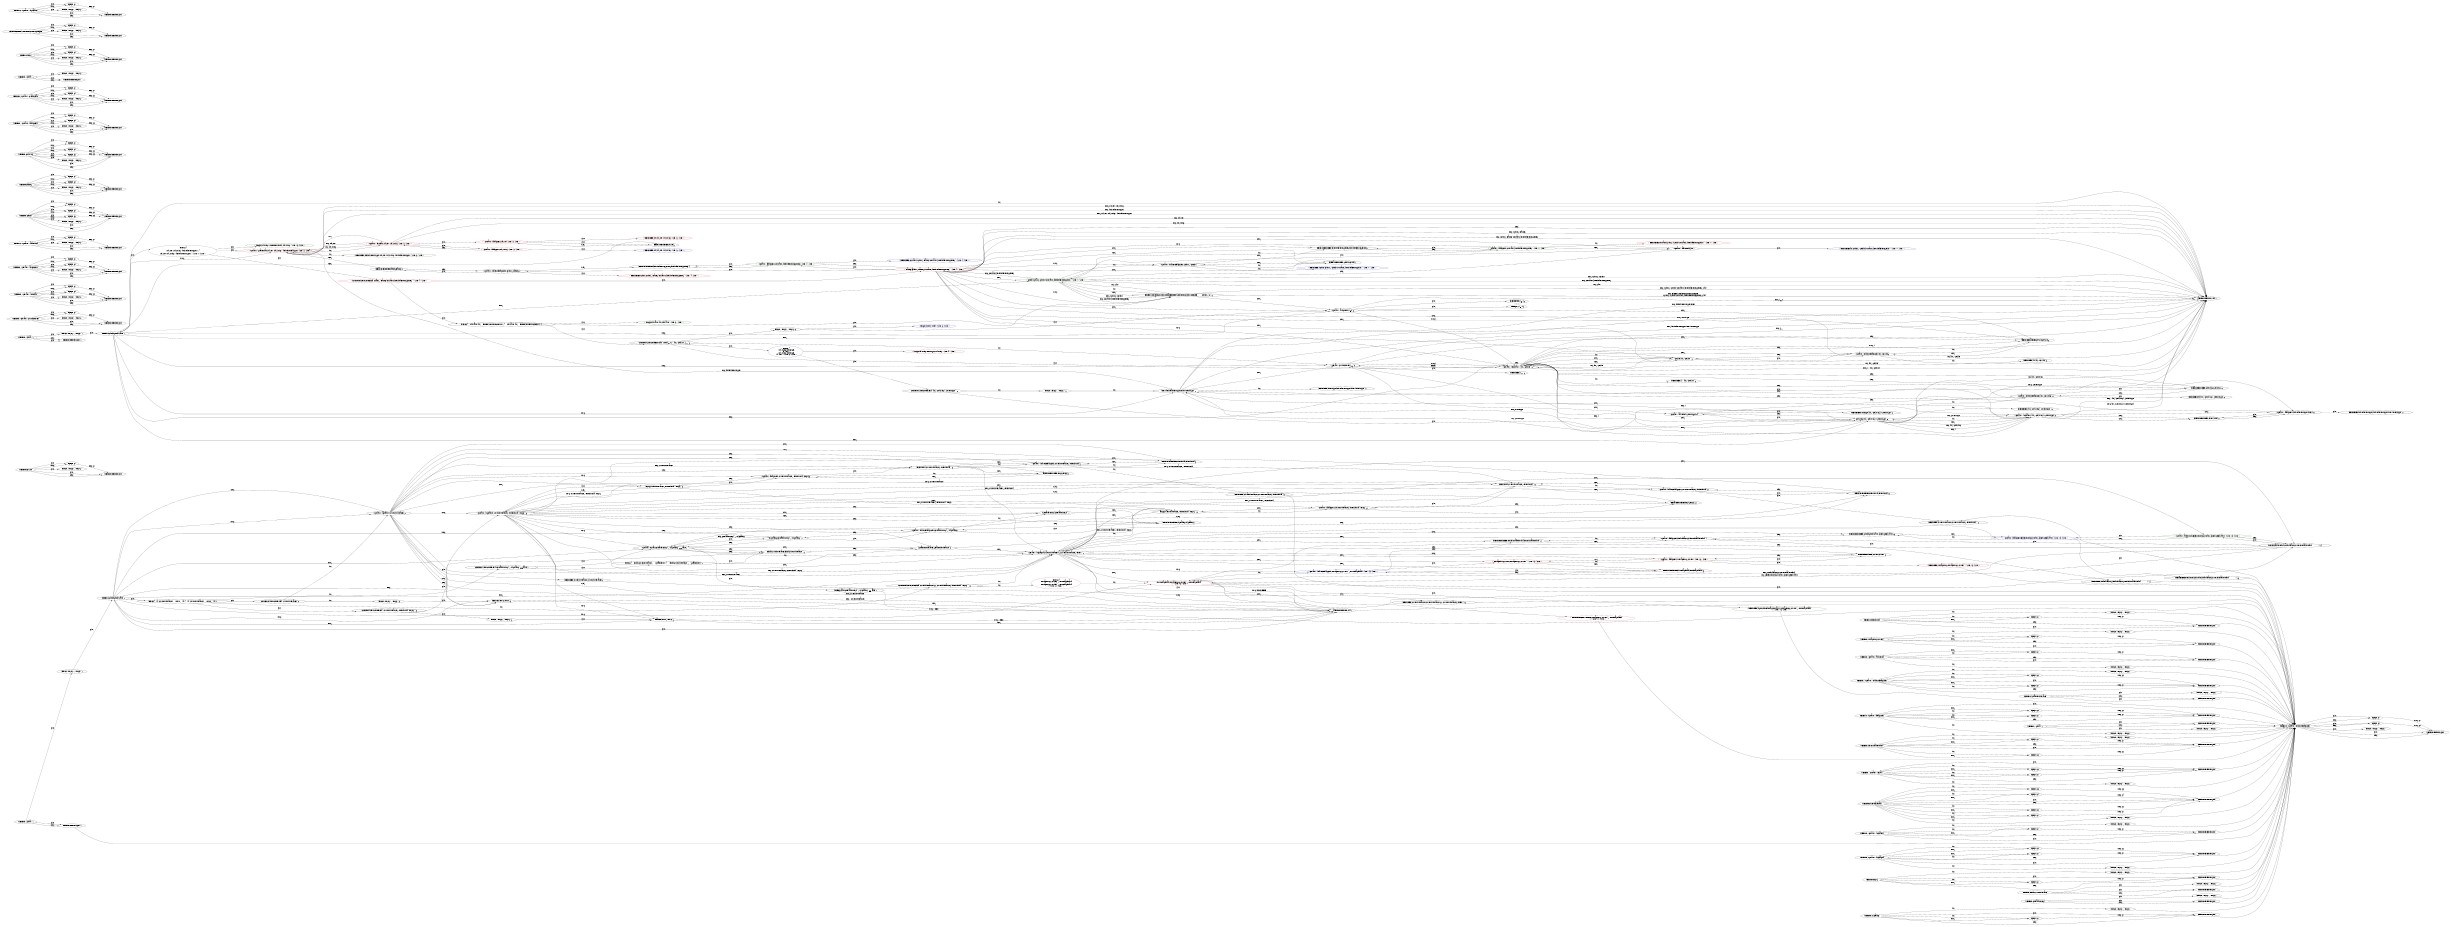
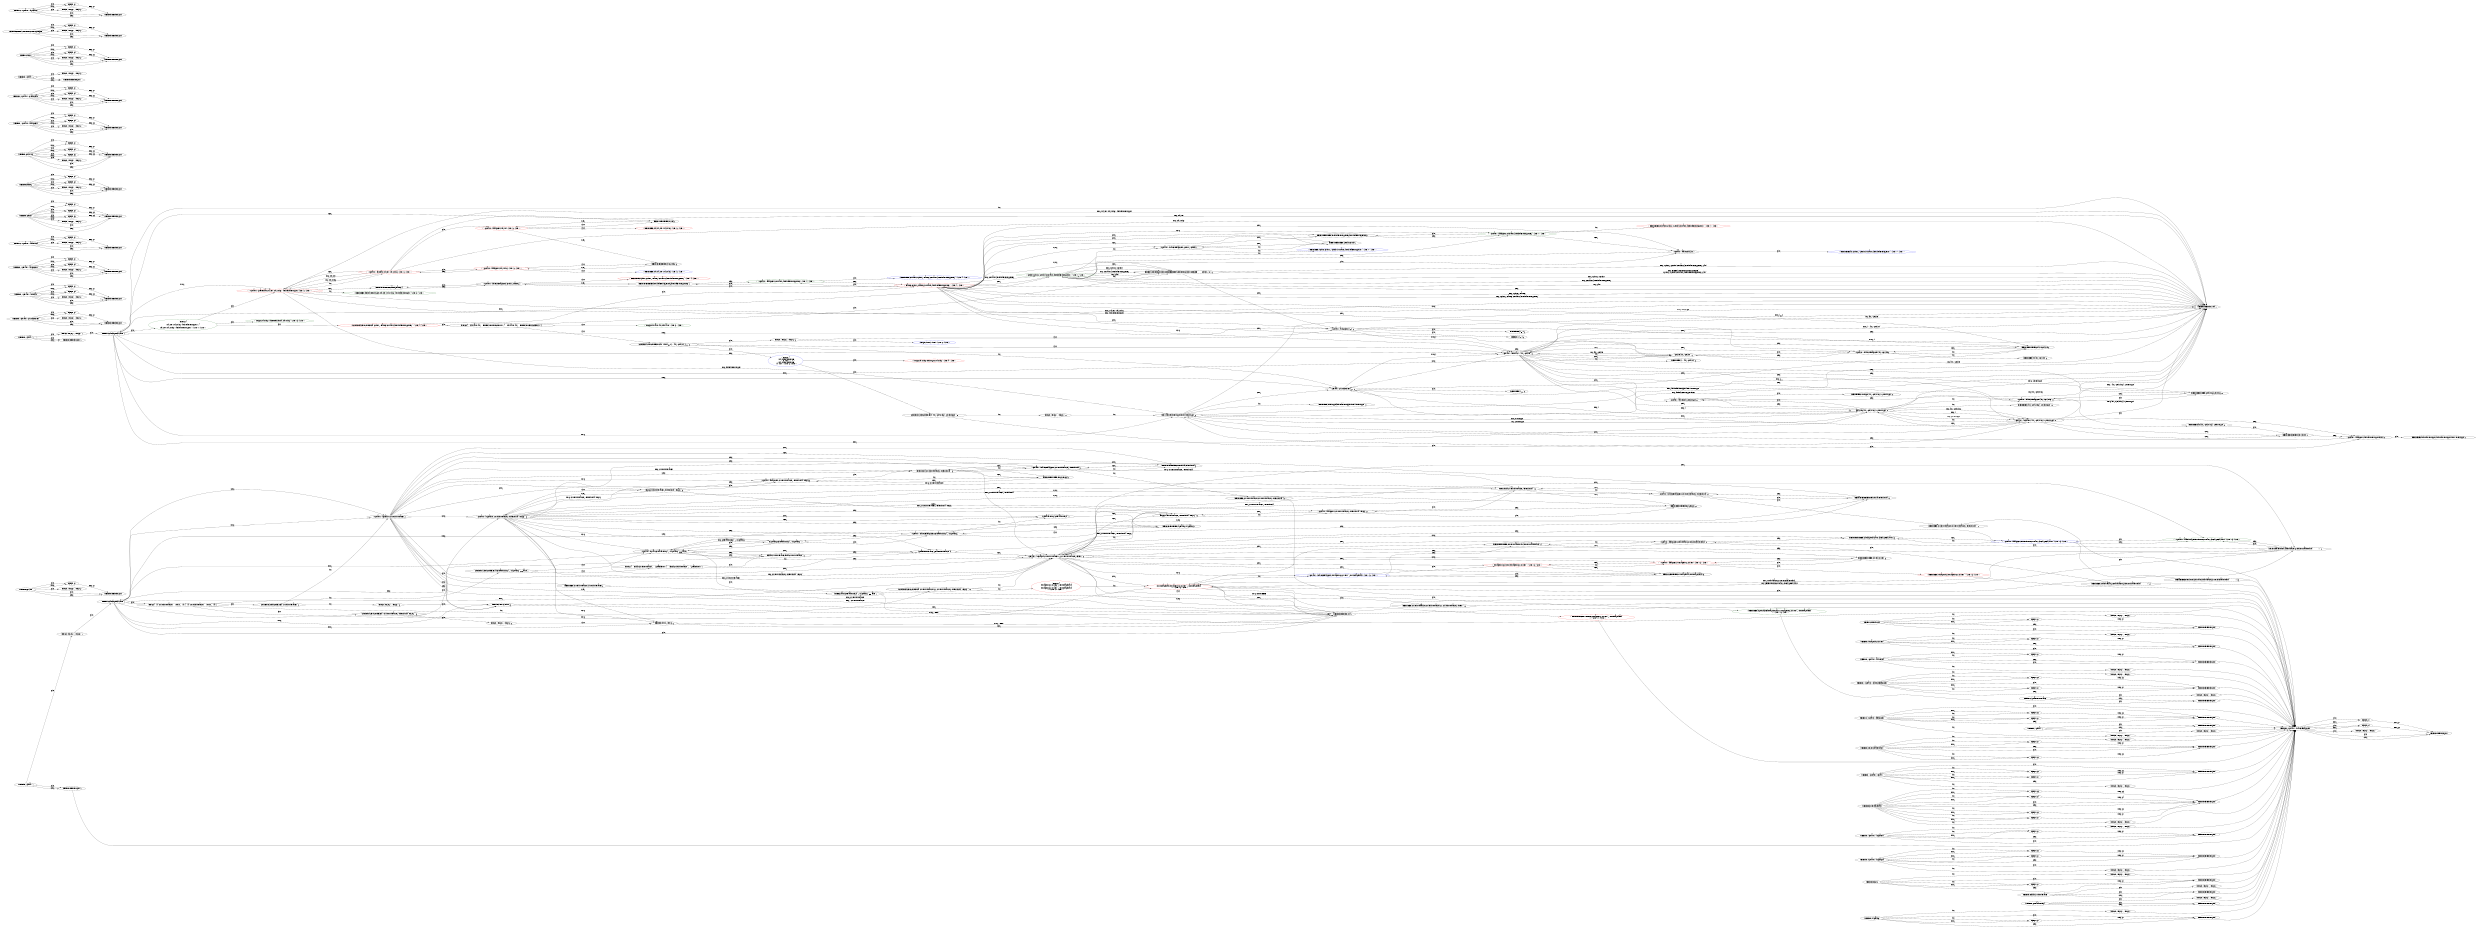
none -> (664, 264)
(1434, 366) -> (1434, 361)
(2251, 416) -> (2257, 429)
